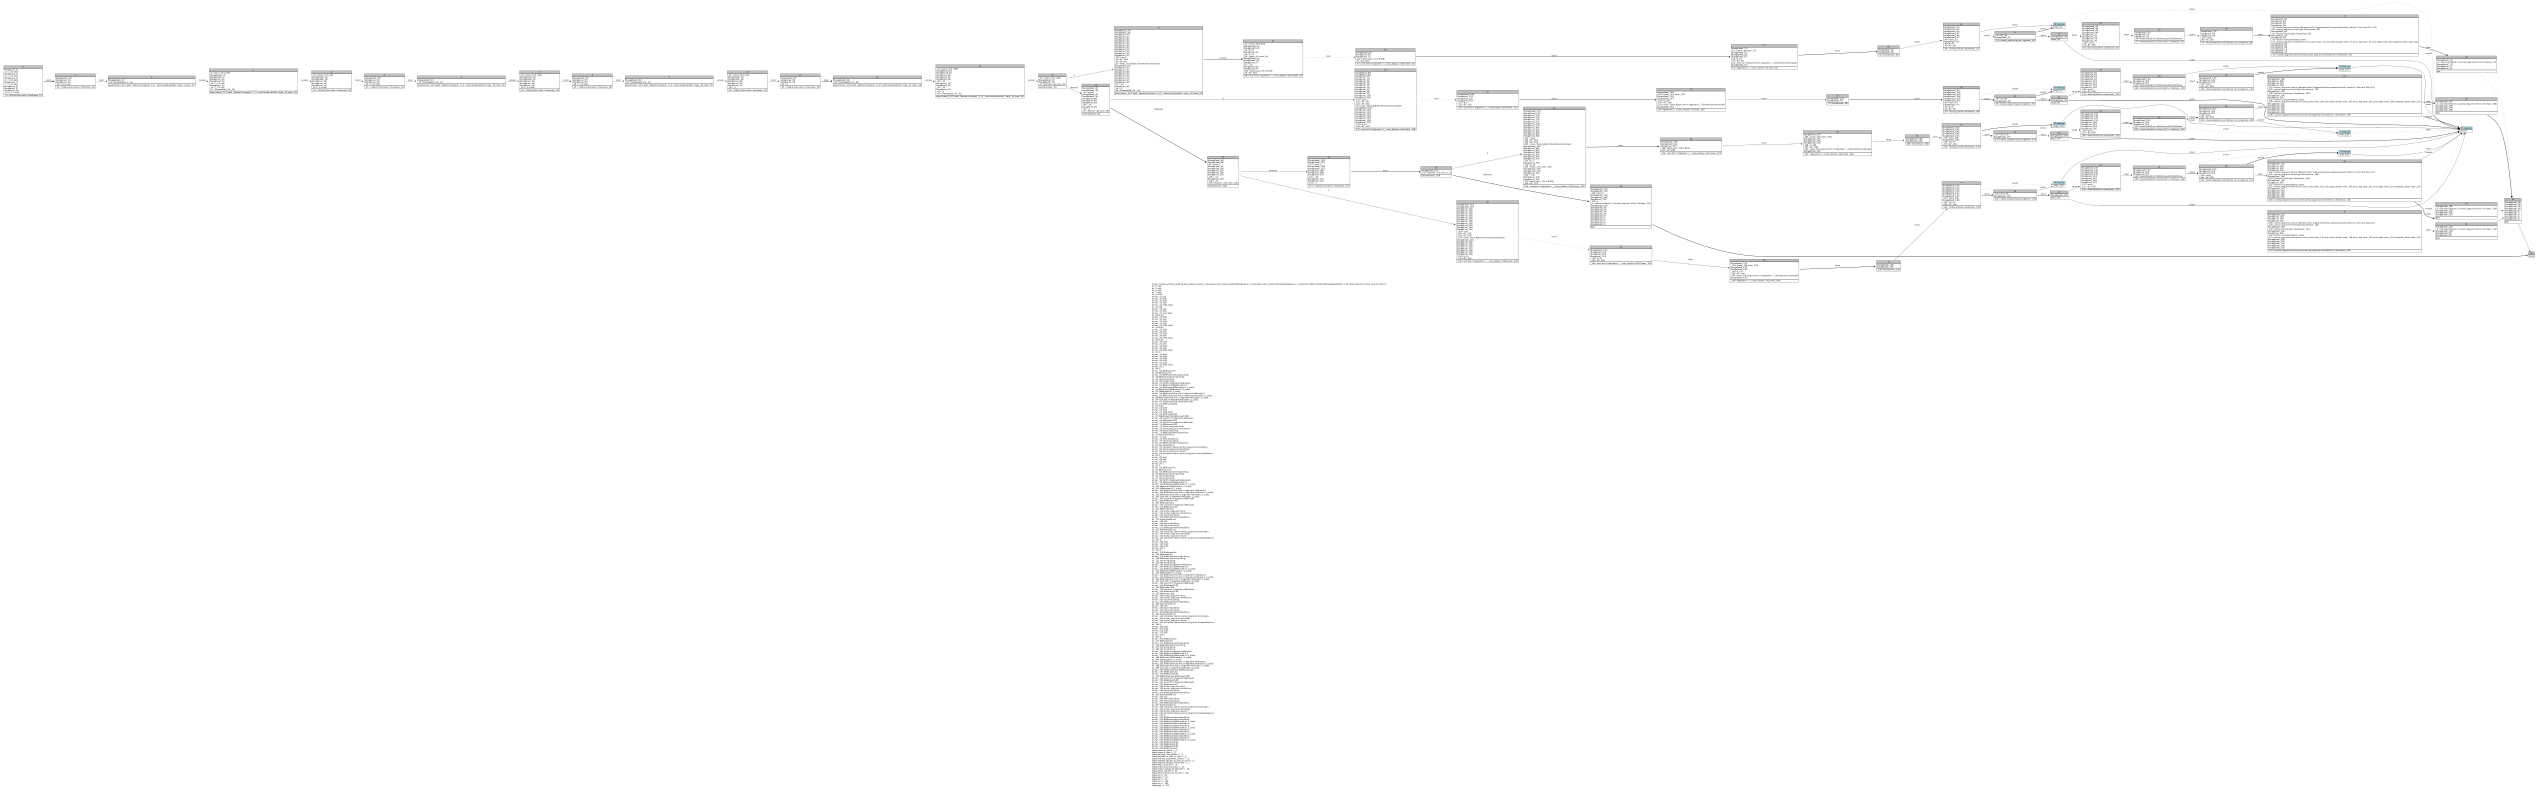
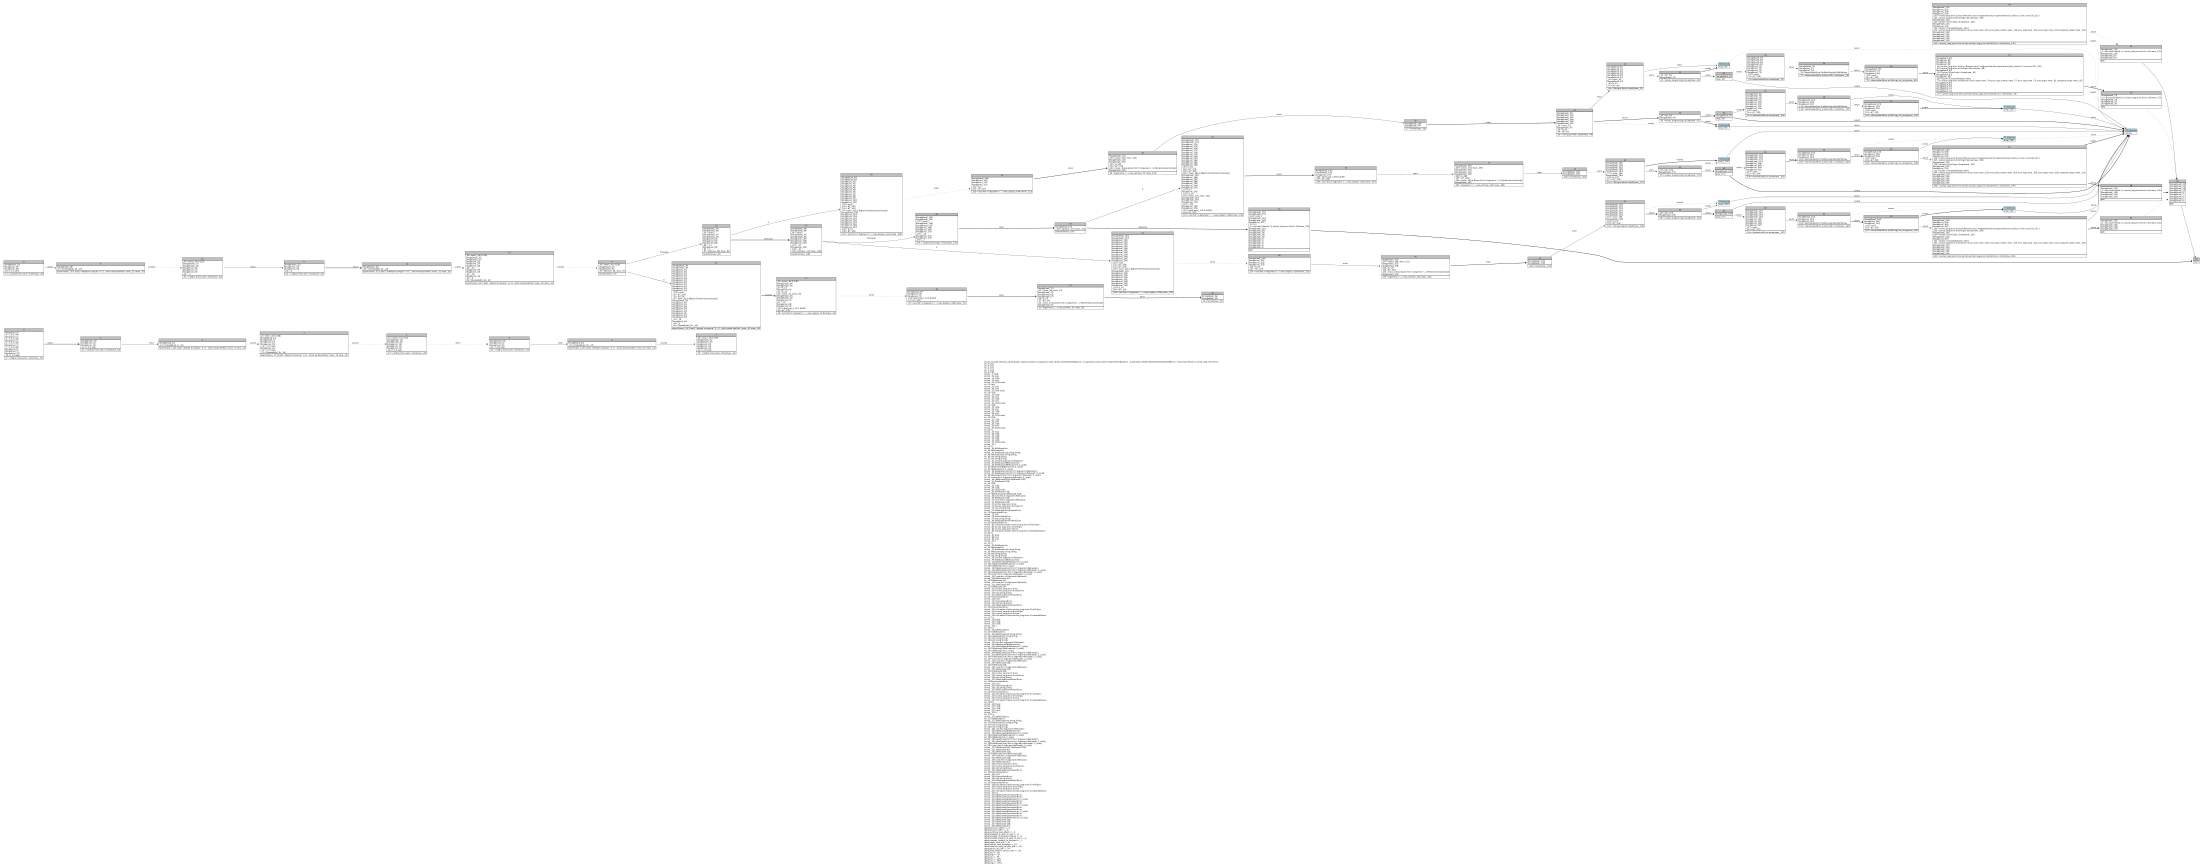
(1921, 45) -> (1599, 100)
(565, 81) -> none
none -> (1927, 127)
